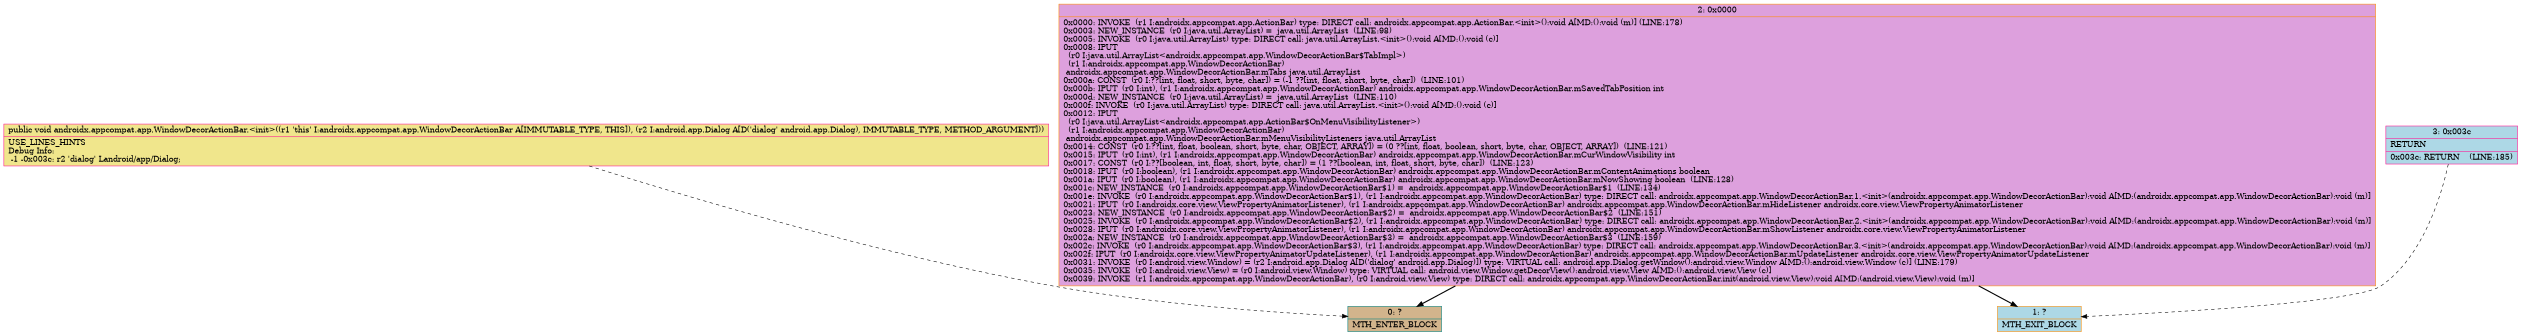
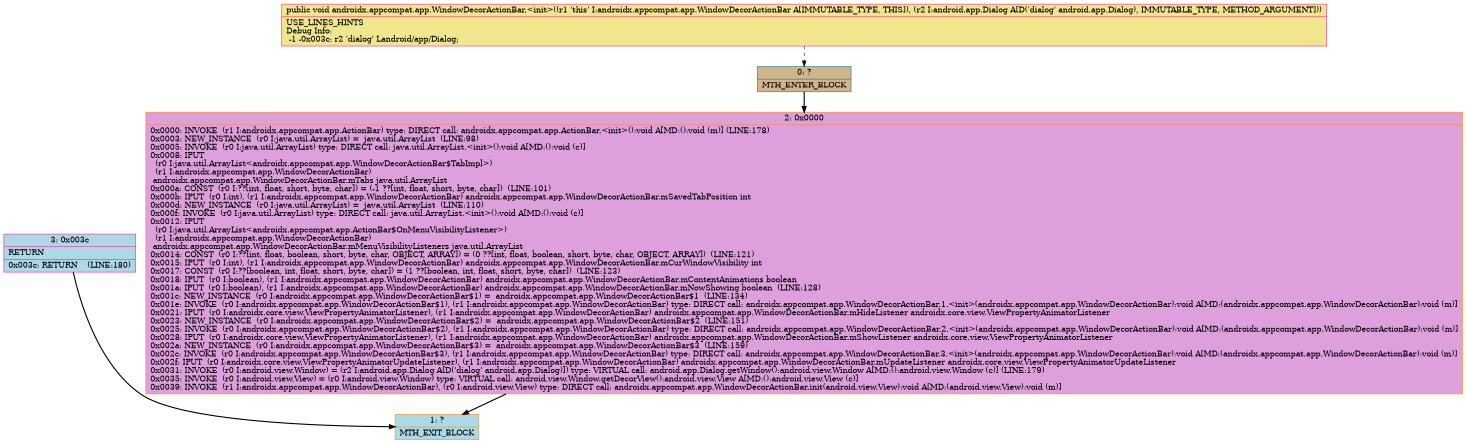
(2452, 157) -> (70, 265)
(1439, 295) -> (804, 99)
(2306, 301) -> (193, 412)
